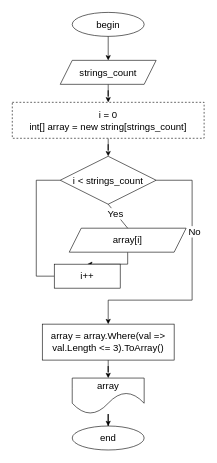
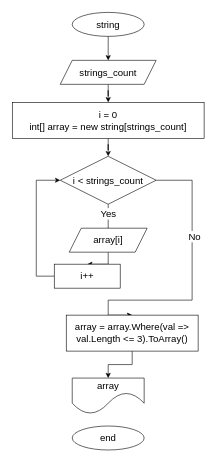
(108, 24) -> (108, 24)
(108, 120) -> (108, 120)
(56, 180) -> (54, 180)
(128, 240) -> (108, 240)
(108, 342) -> (132, 333)
(108, 422) -> none
